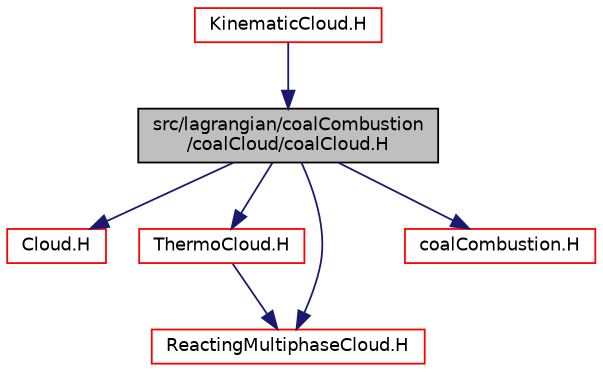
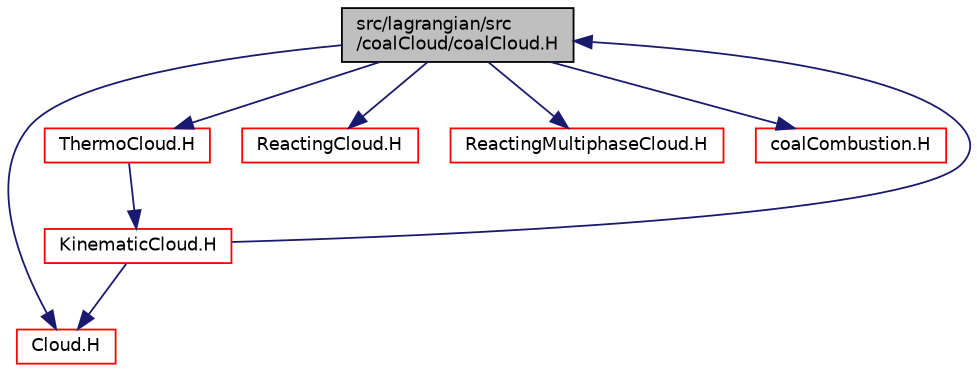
(288, 136) -> (458, 35)
none -> (330, 145)
none -> (107, 289)
(250, 289) -> (132, 187)
